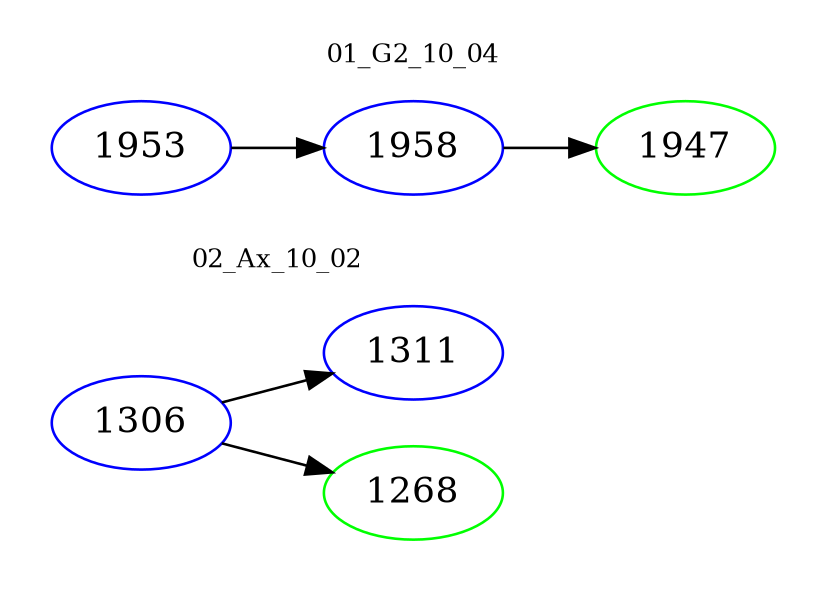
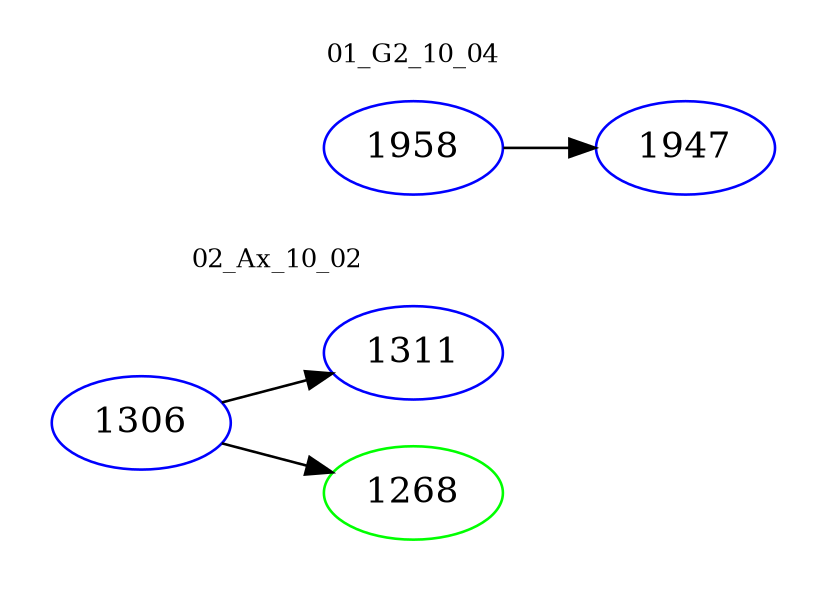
(141, 148) -> none
(686, 148) -> (686, 148)
